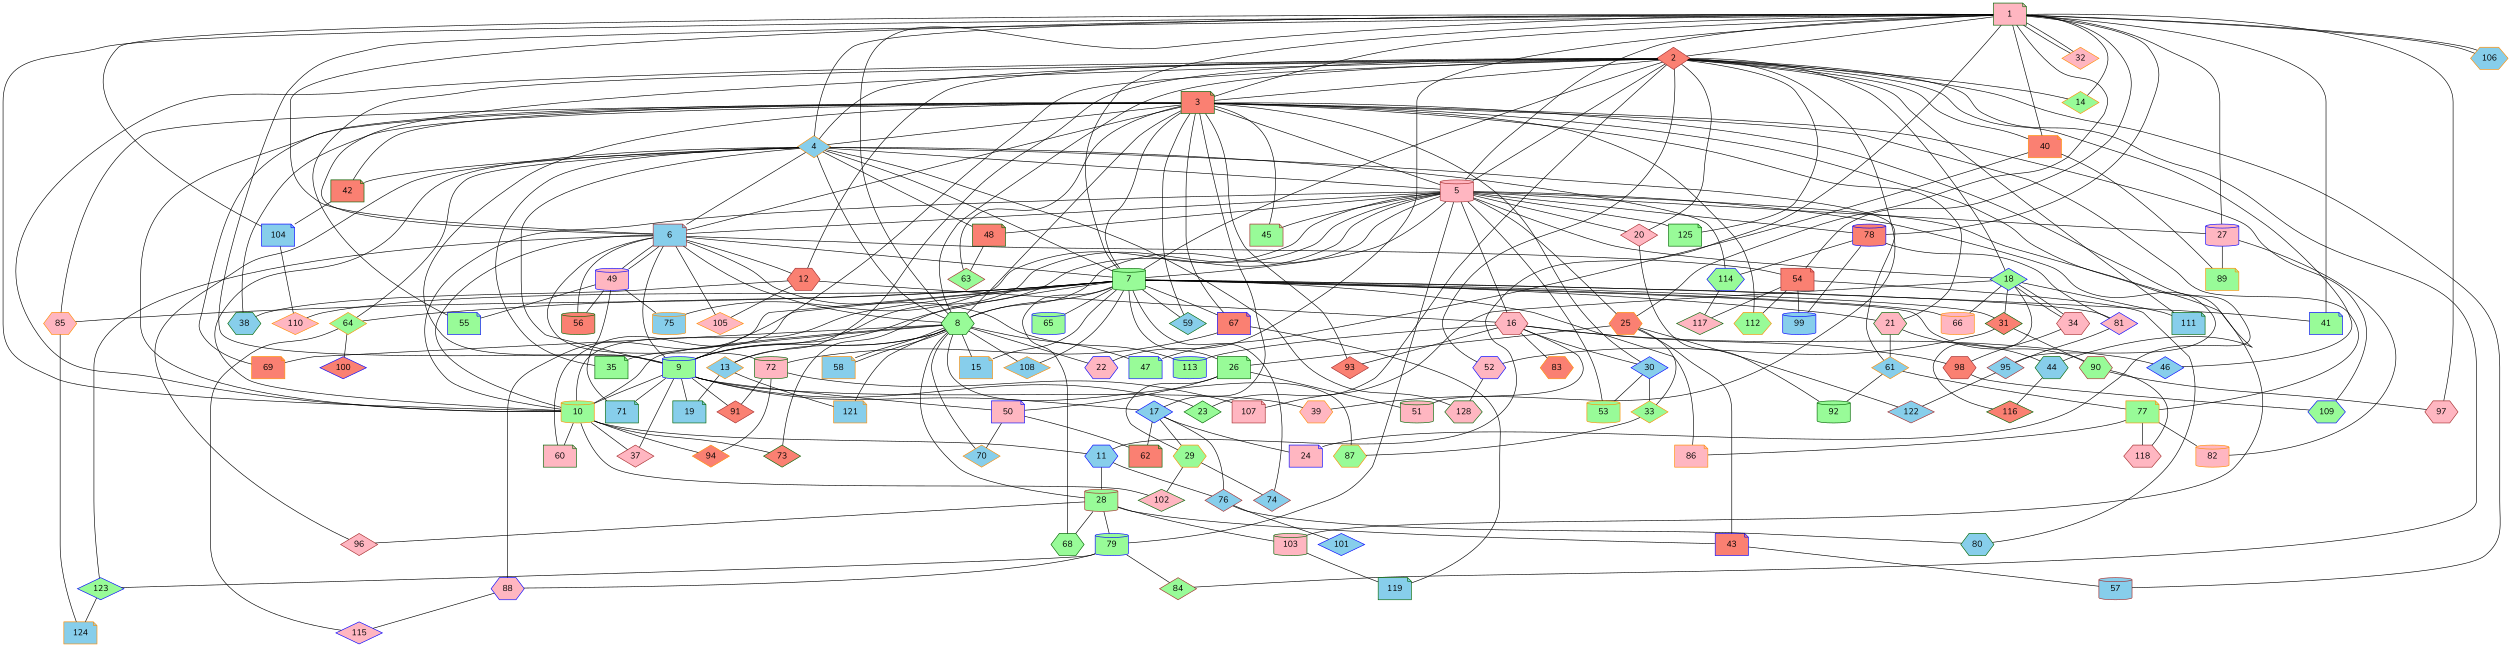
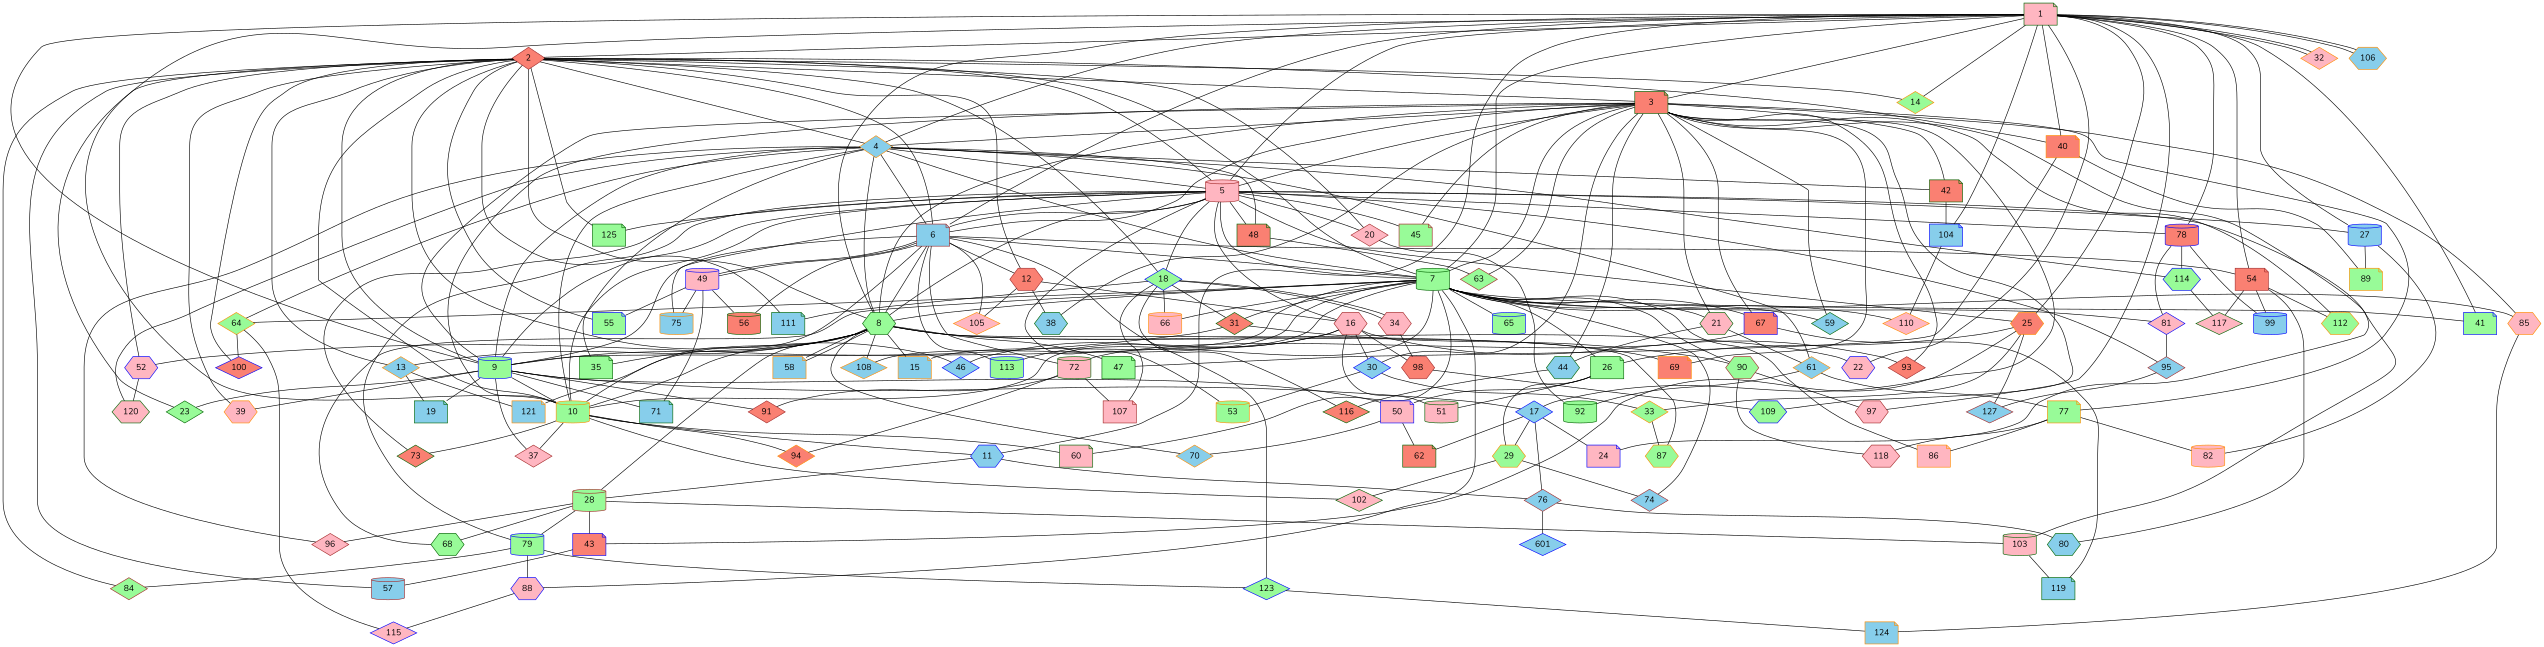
none -> (263, 112)
(2222, 235) -> (2365, 235)
(1146, 368) -> (1119, 368)
(1557, 368) -> none
(1464, 412) -> (131, 412)
(1911, 412) -> (1990, 412)
(1341, 545) -> (1543, 545)
